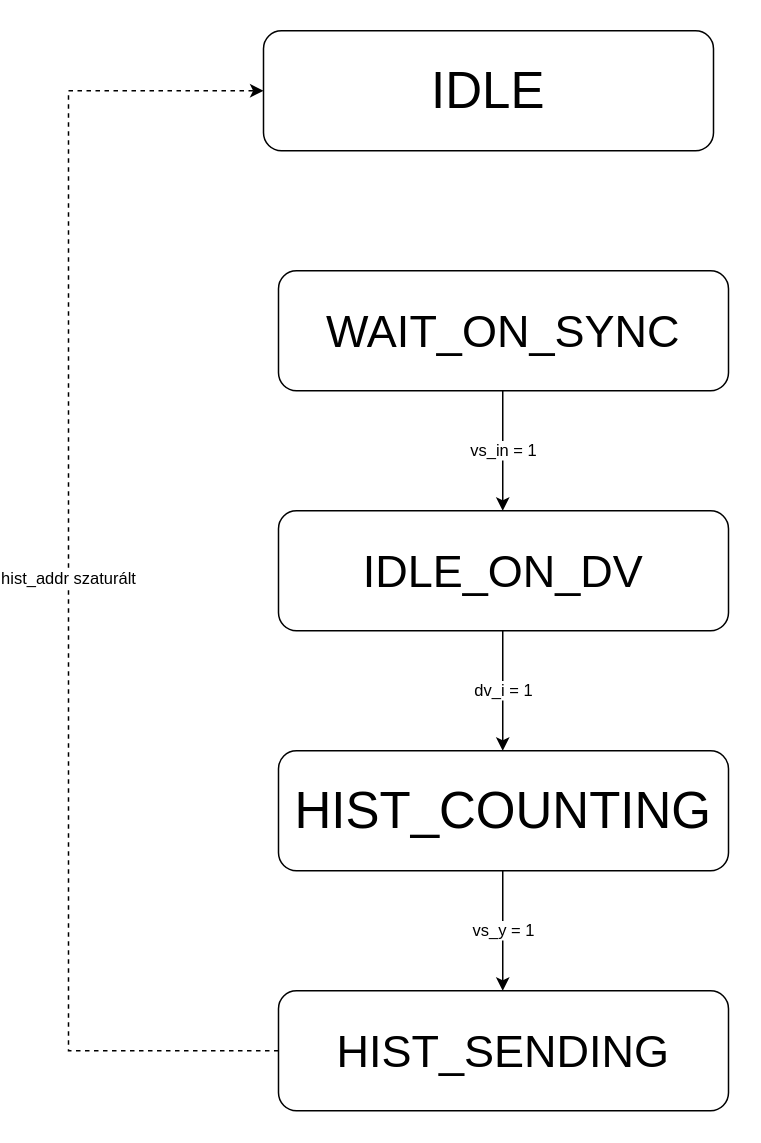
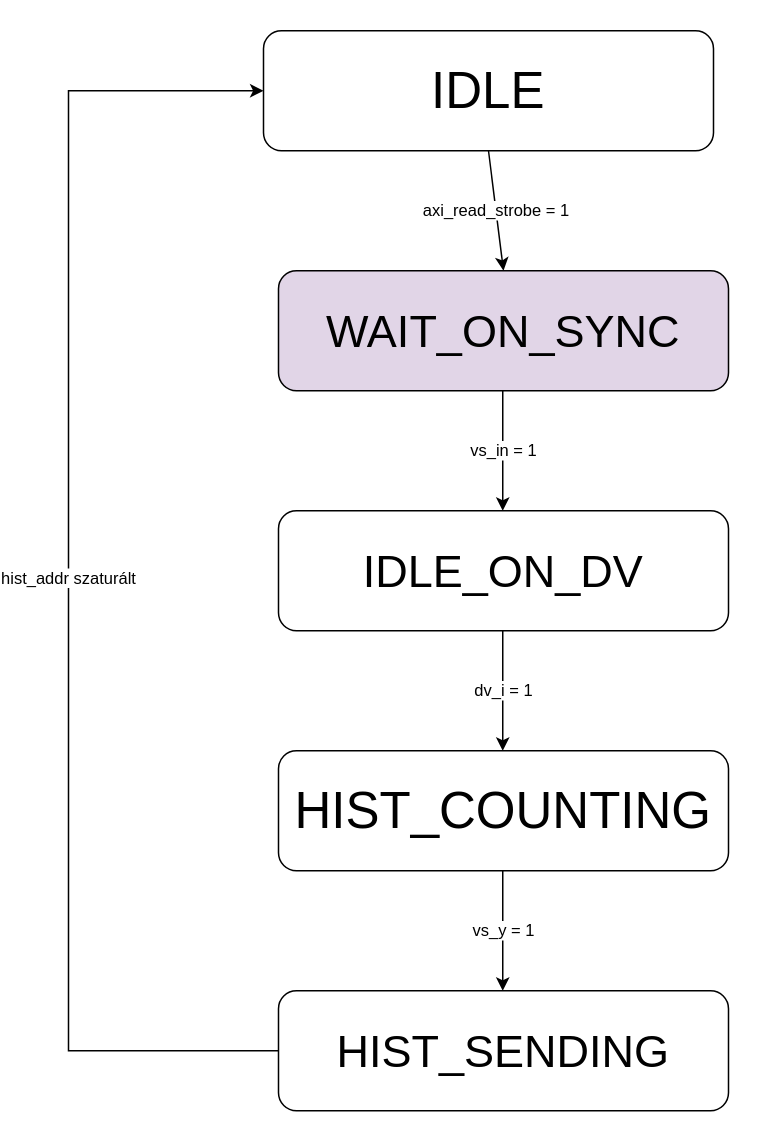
none -> (495, 206)
(503, 331) -> (503, 331)
(68, 922) -> (68, 922)
